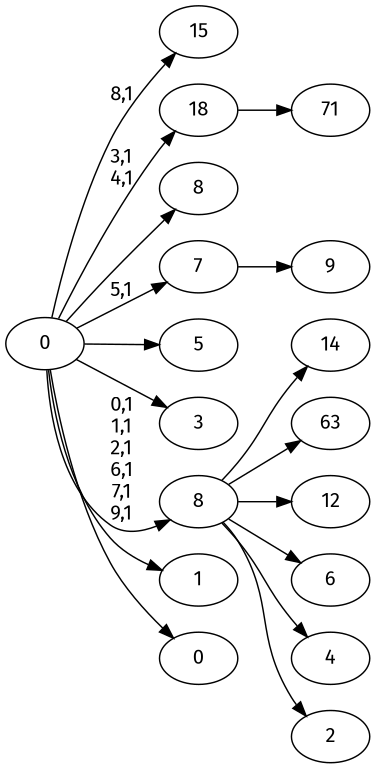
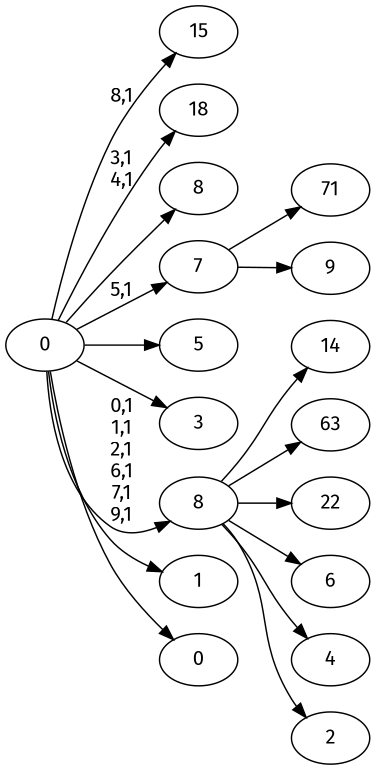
(257, 110) -> (258, 232)
(331, 502) -> (331, 503)
